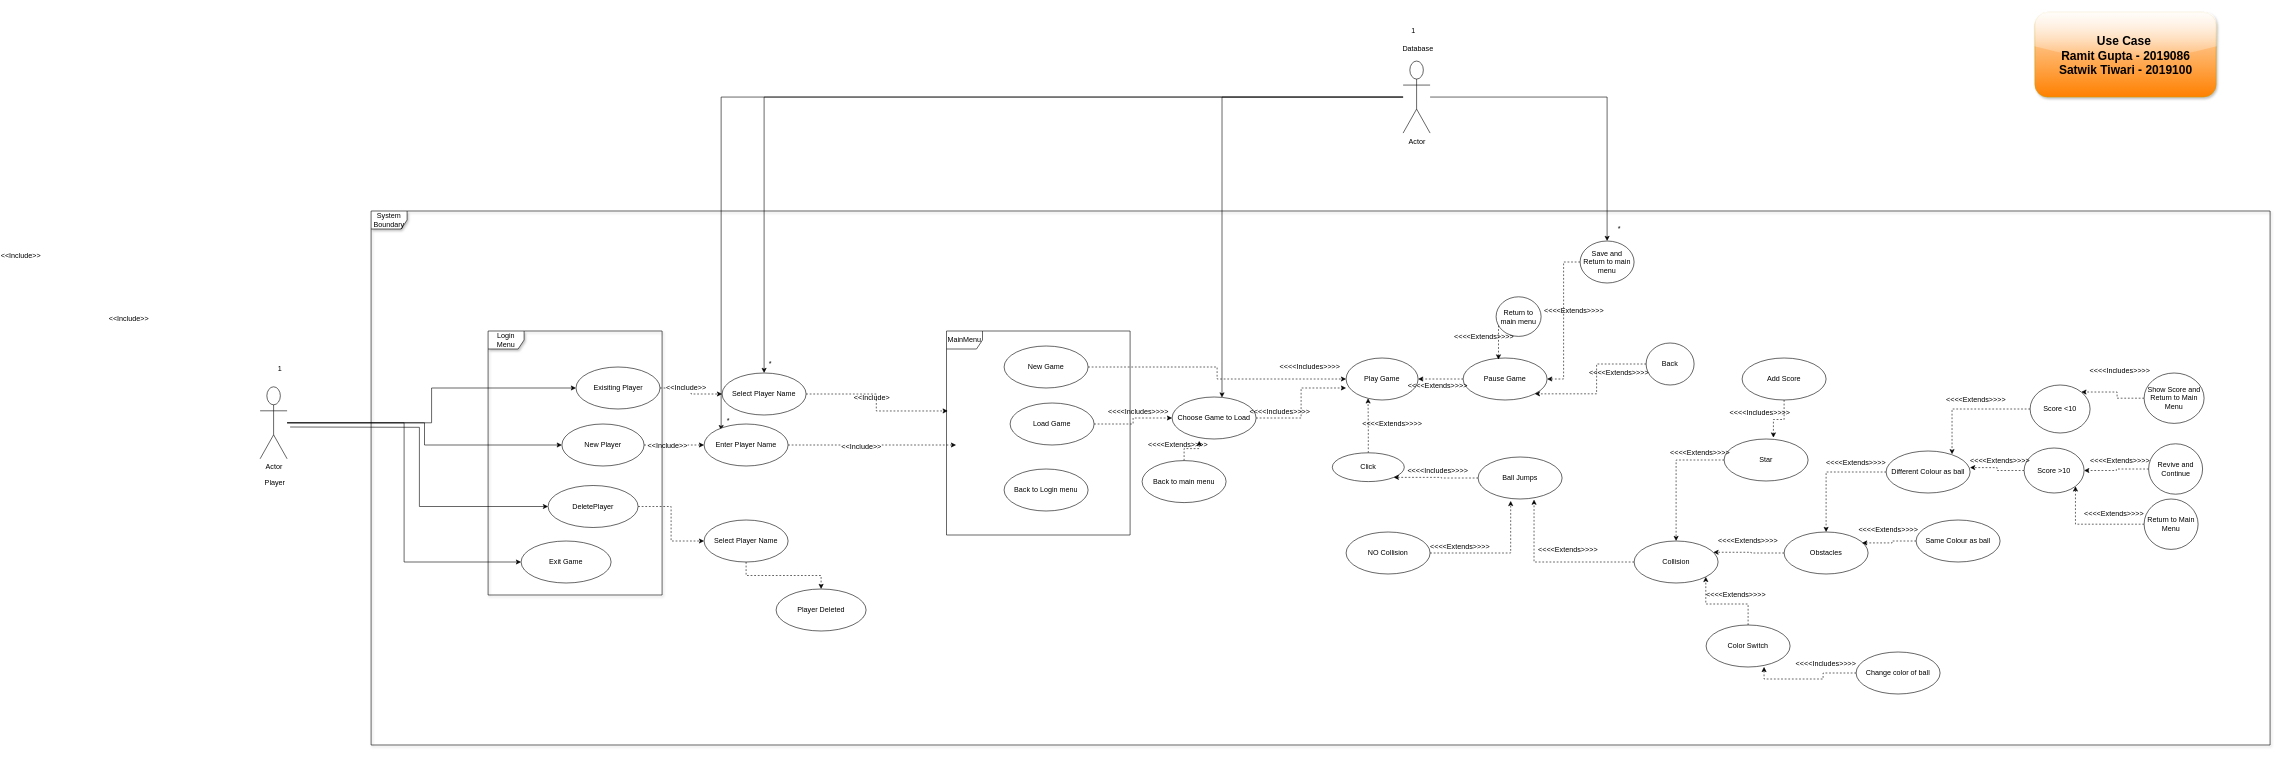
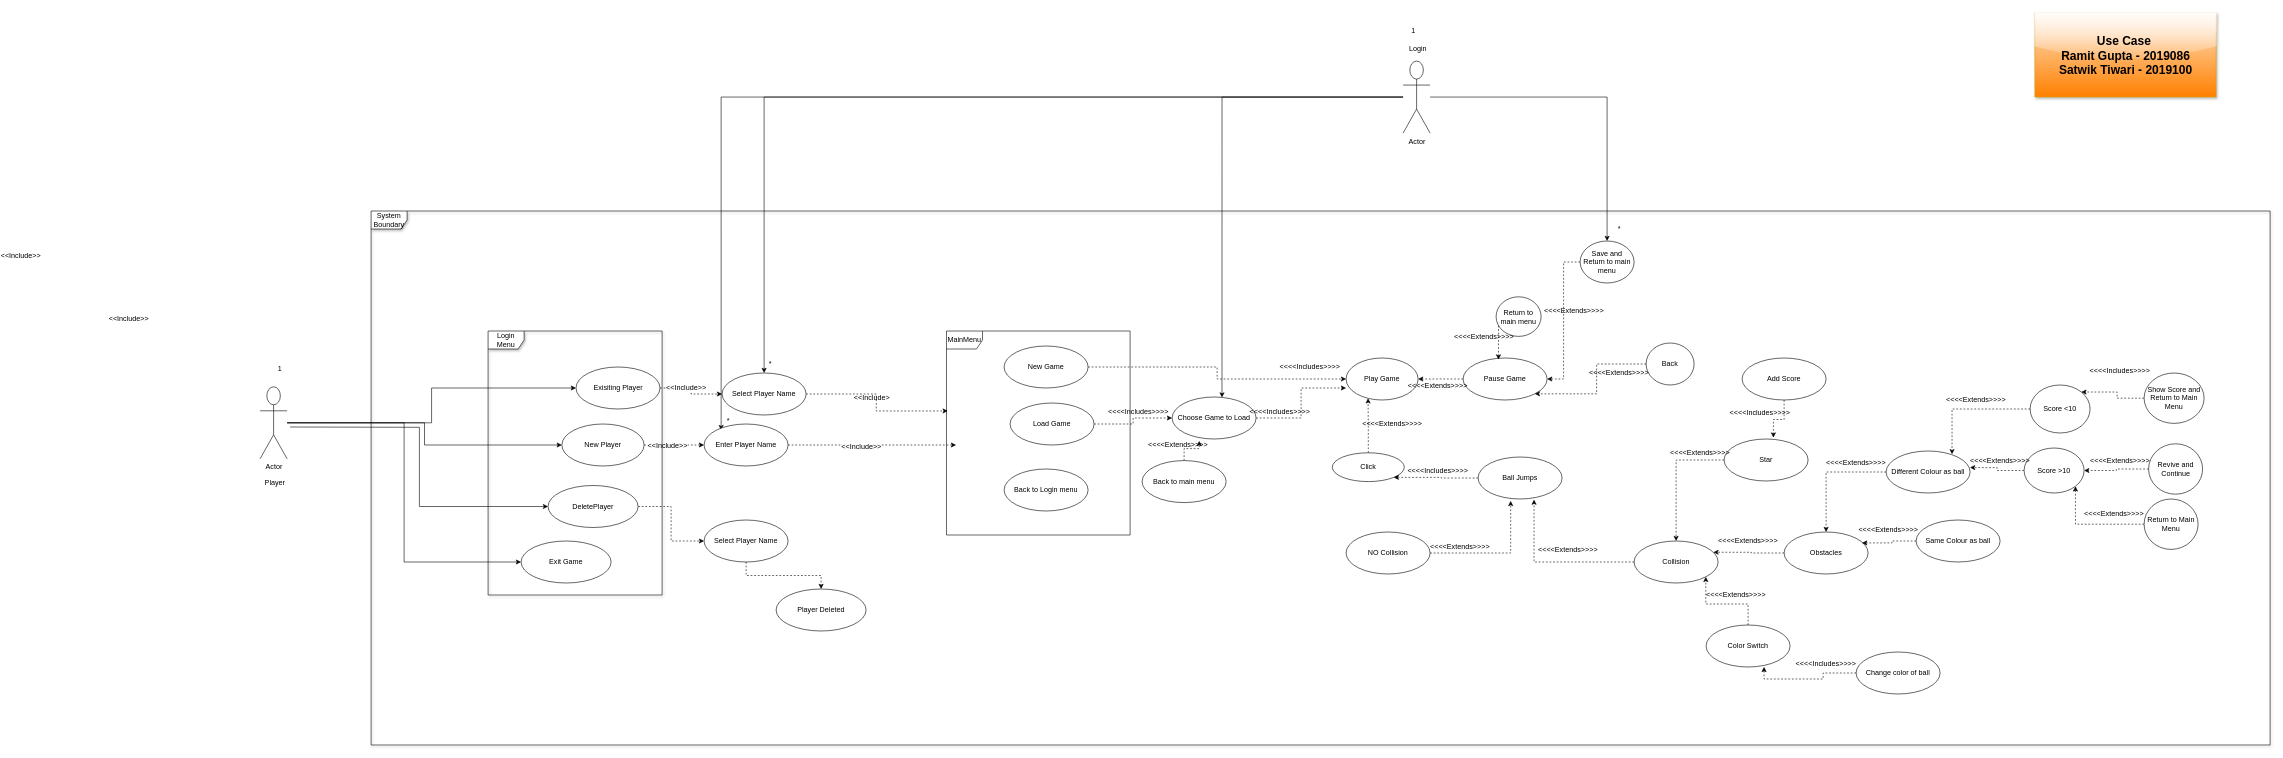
(1418, 49) -> (1418, 49)
(2126, 55) -> (2126, 55)
